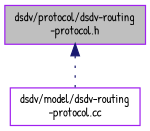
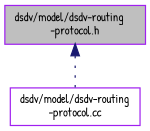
(75, 25) -> (75, 25)
